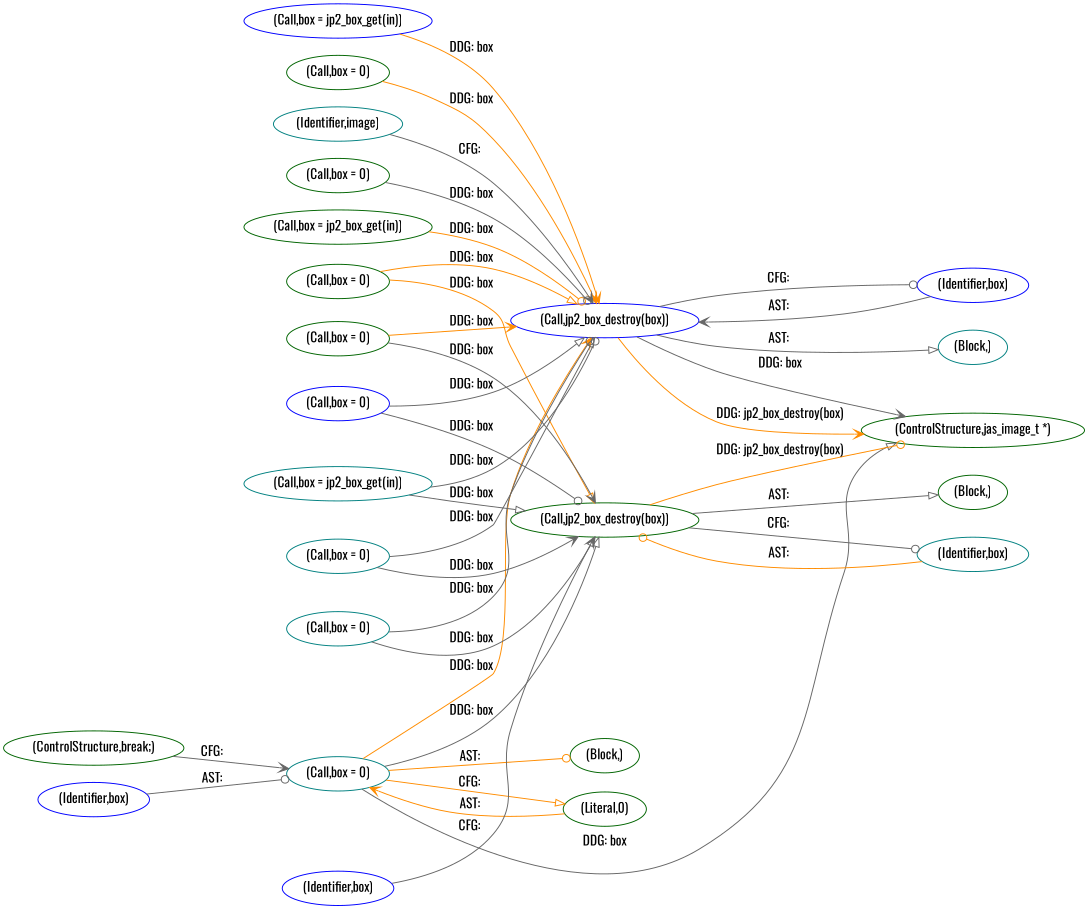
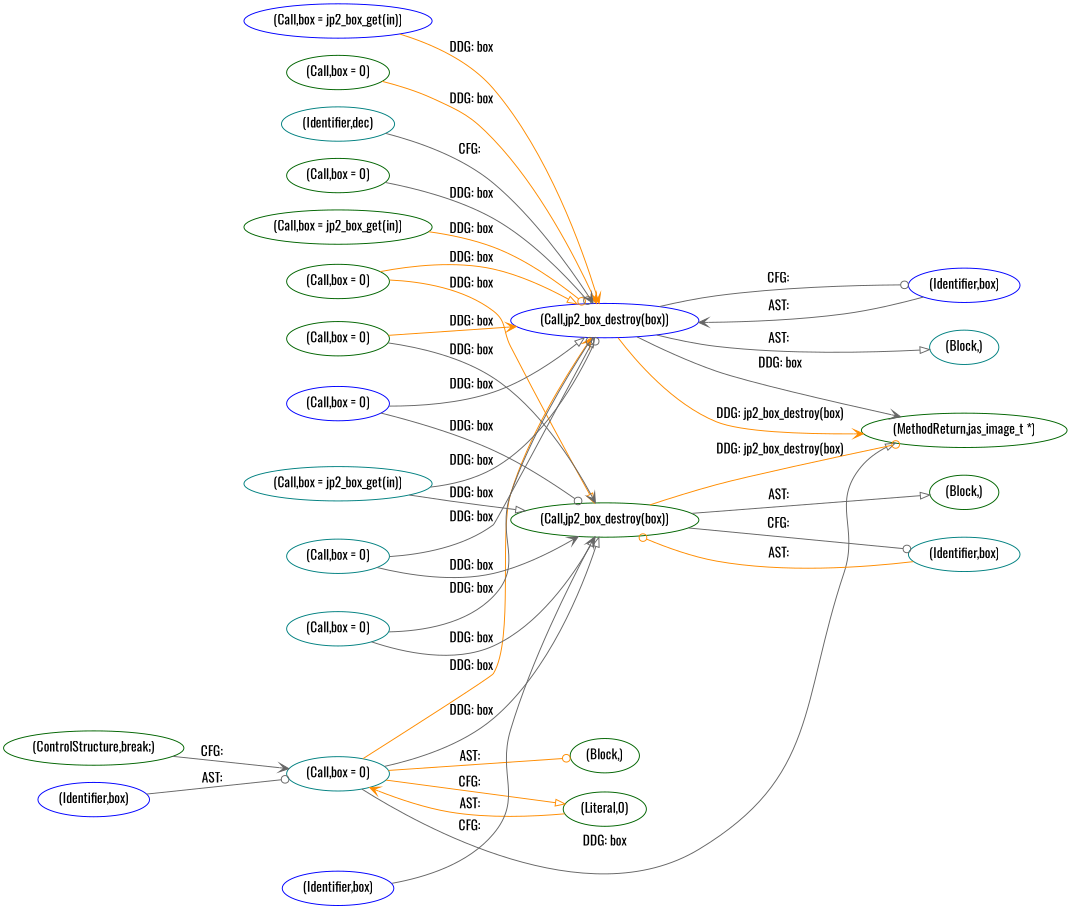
(338, 124) -> (338, 124)
(973, 430) -> (964, 430)
